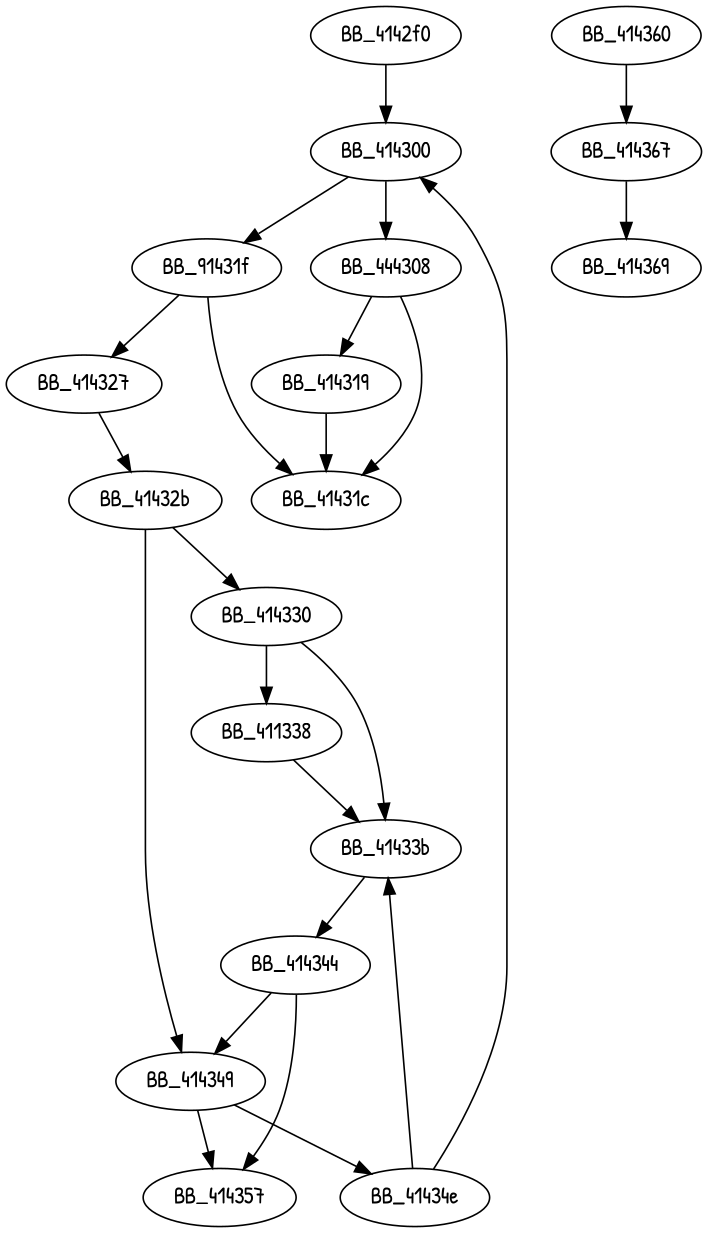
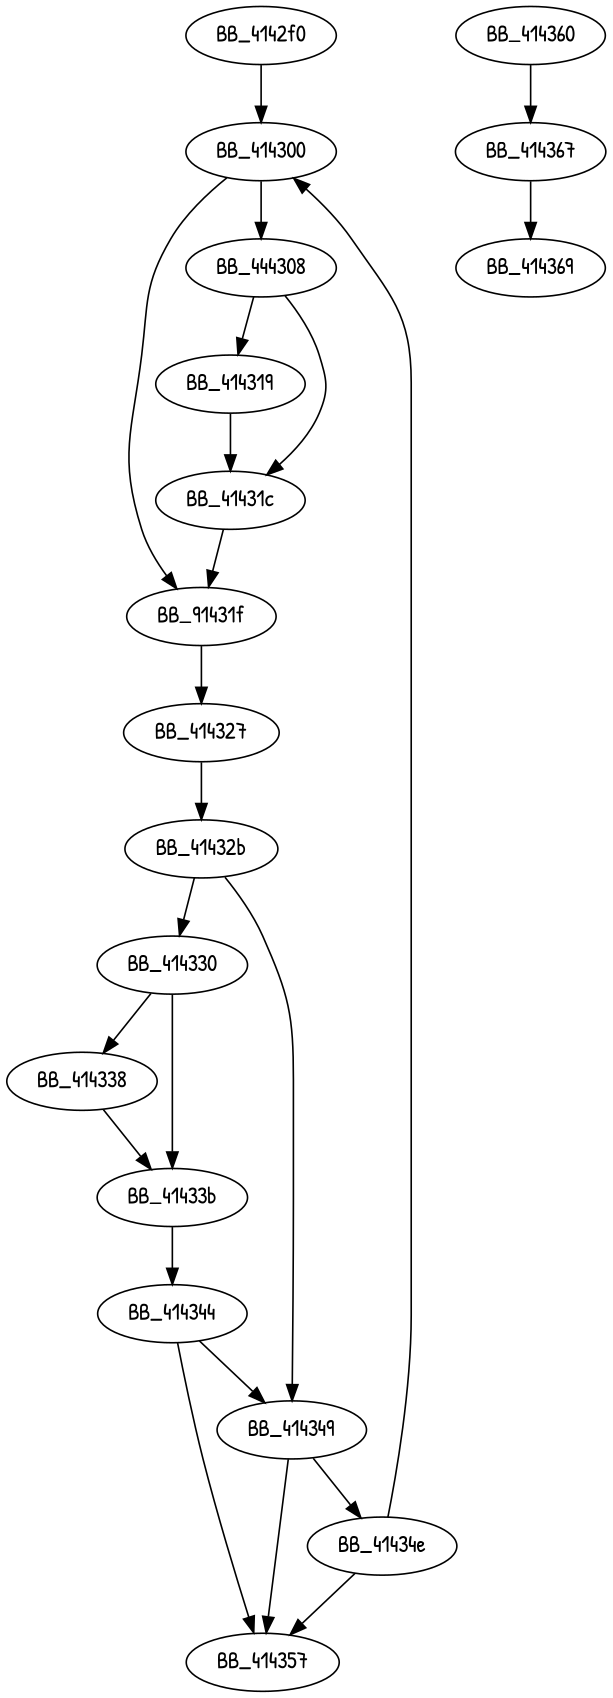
(226, 388) -> (218, 550)
(266, 733) -> (82, 1081)
(401, 1031) -> (329, 1598)
